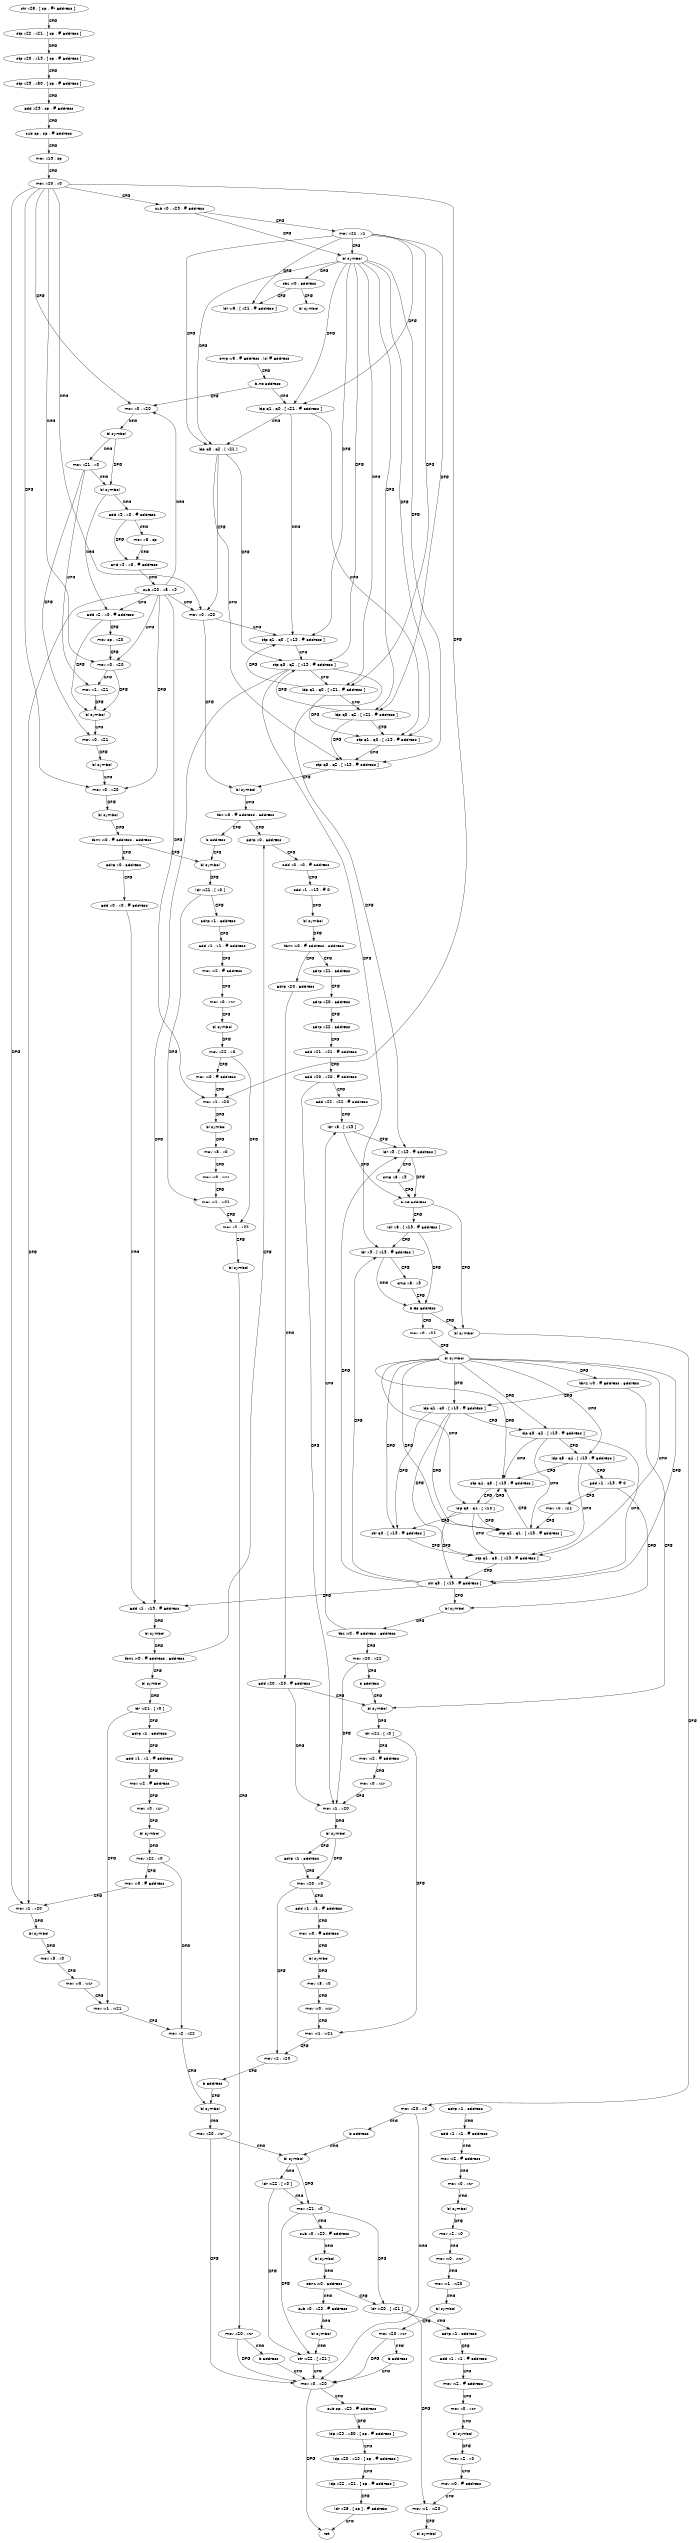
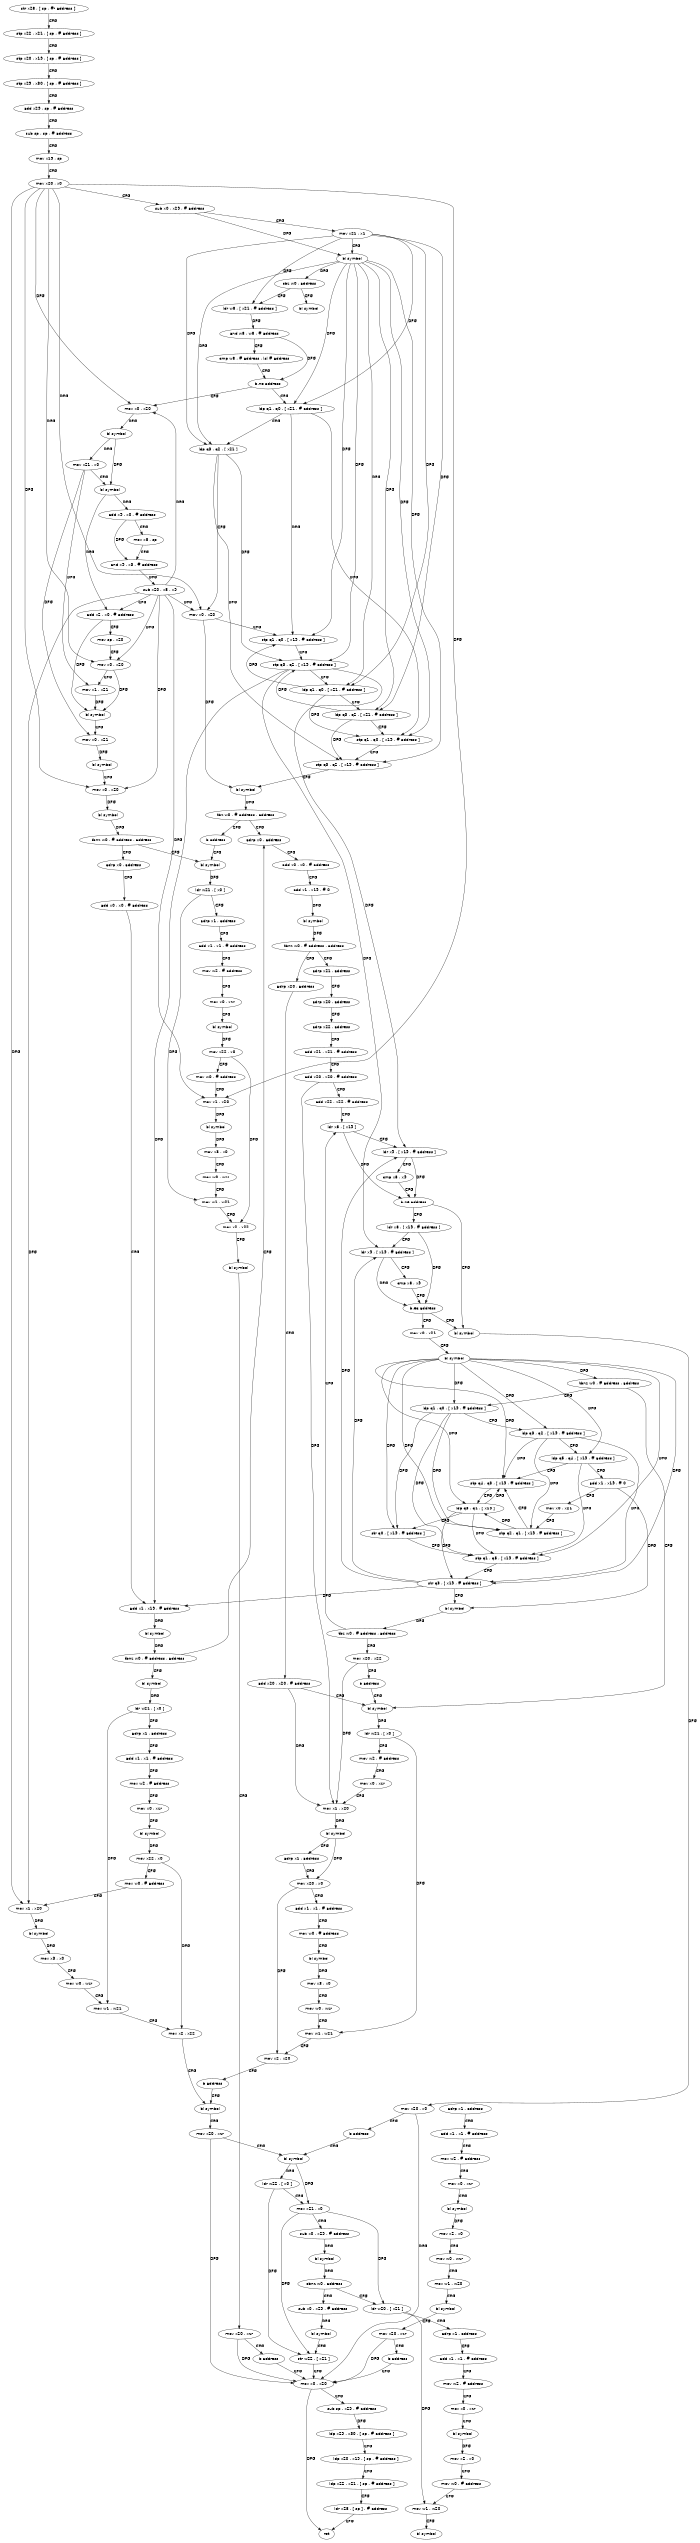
(53, 46) -> (53, 46)
none -> (254, 334)
(486, 1523) -> (501, 1523)
